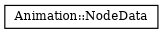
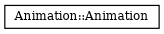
(81, 17) -> (82, 17)
